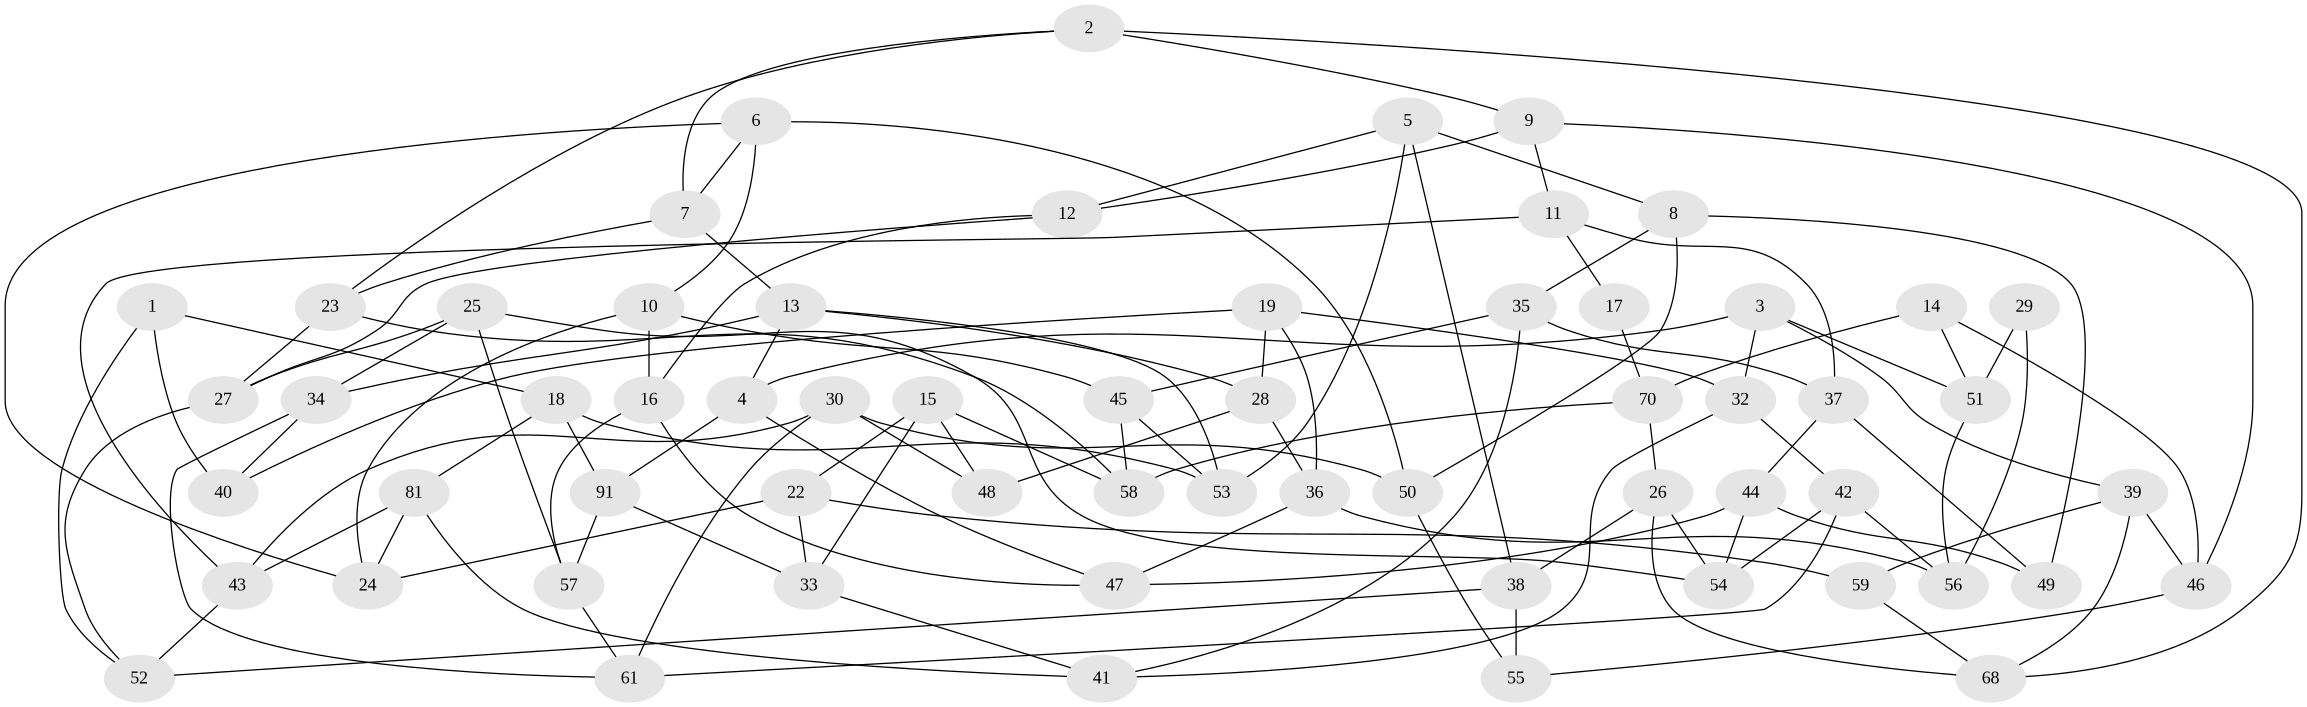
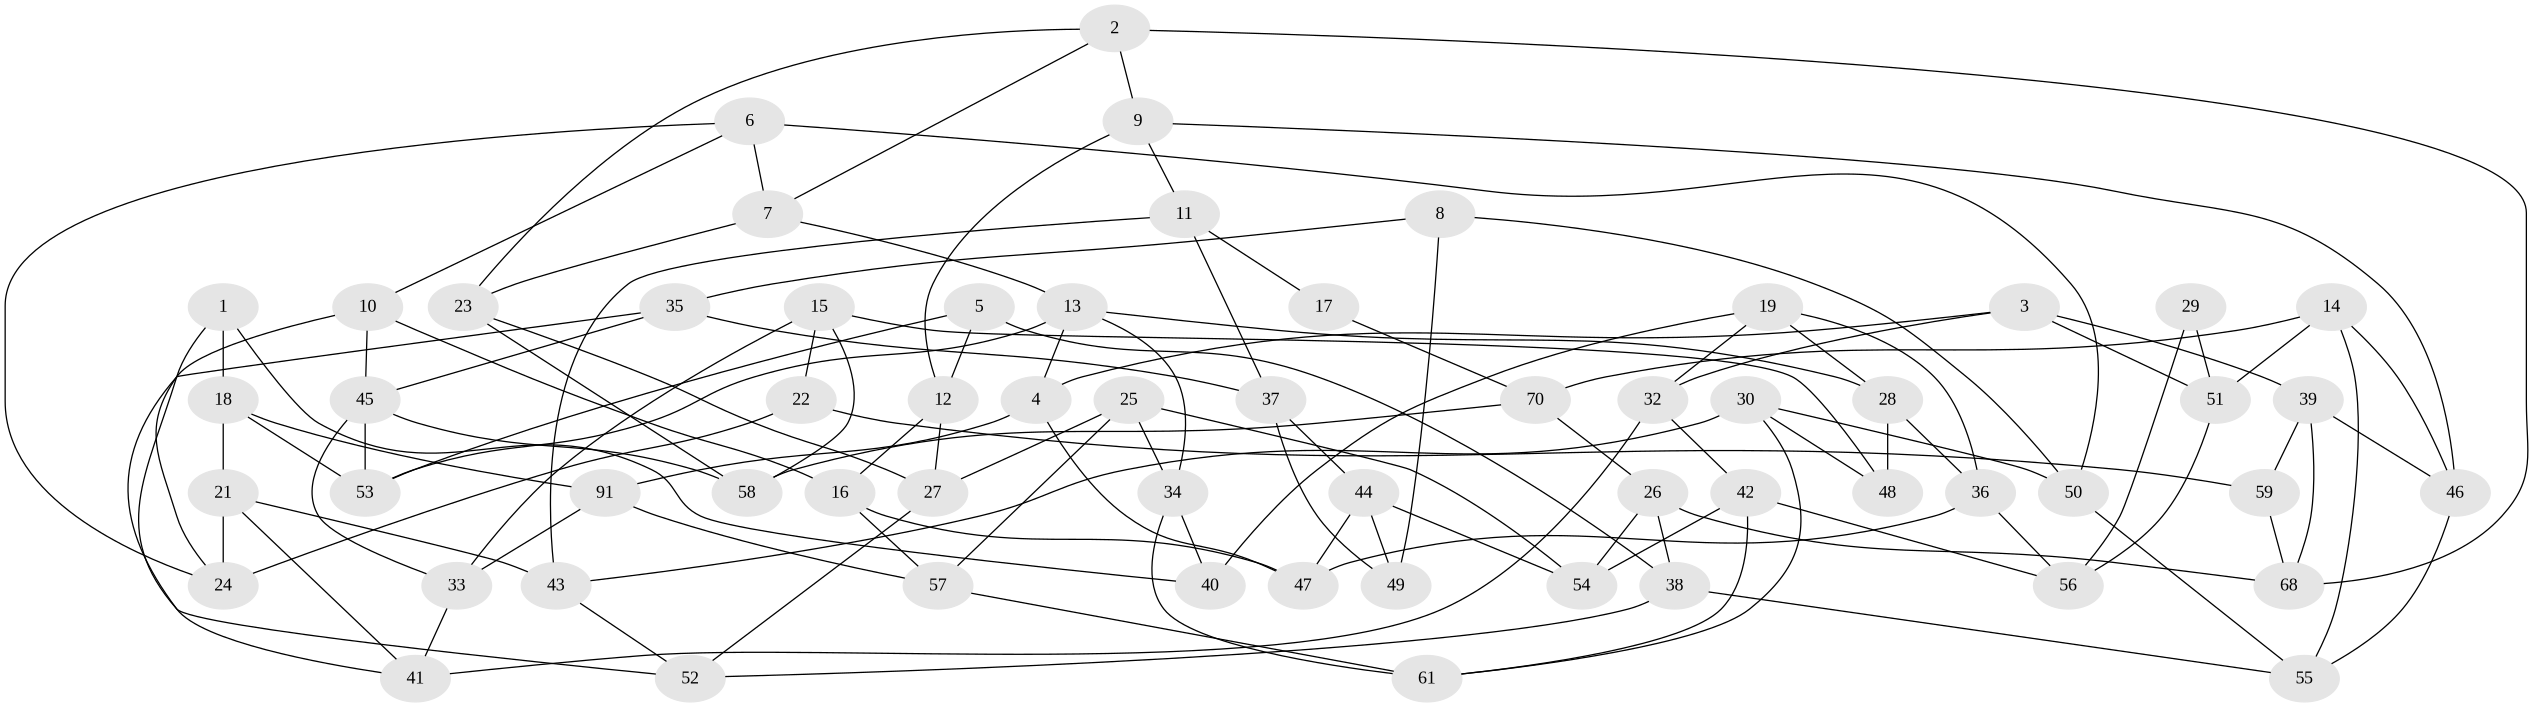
(1530, 164) -> none
(414, 493) -> (223, 493)
none -> (2355, 495)
(801, 531) -> (333, 530)
